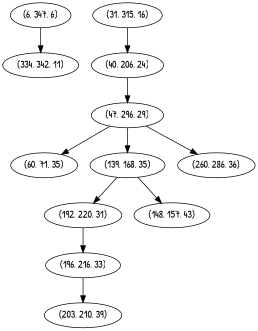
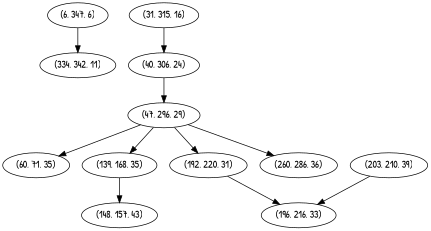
(127, 65) -> (164, 65)
(108, 188) -> (184, 138)
(83, 287) -> (347, 189)
